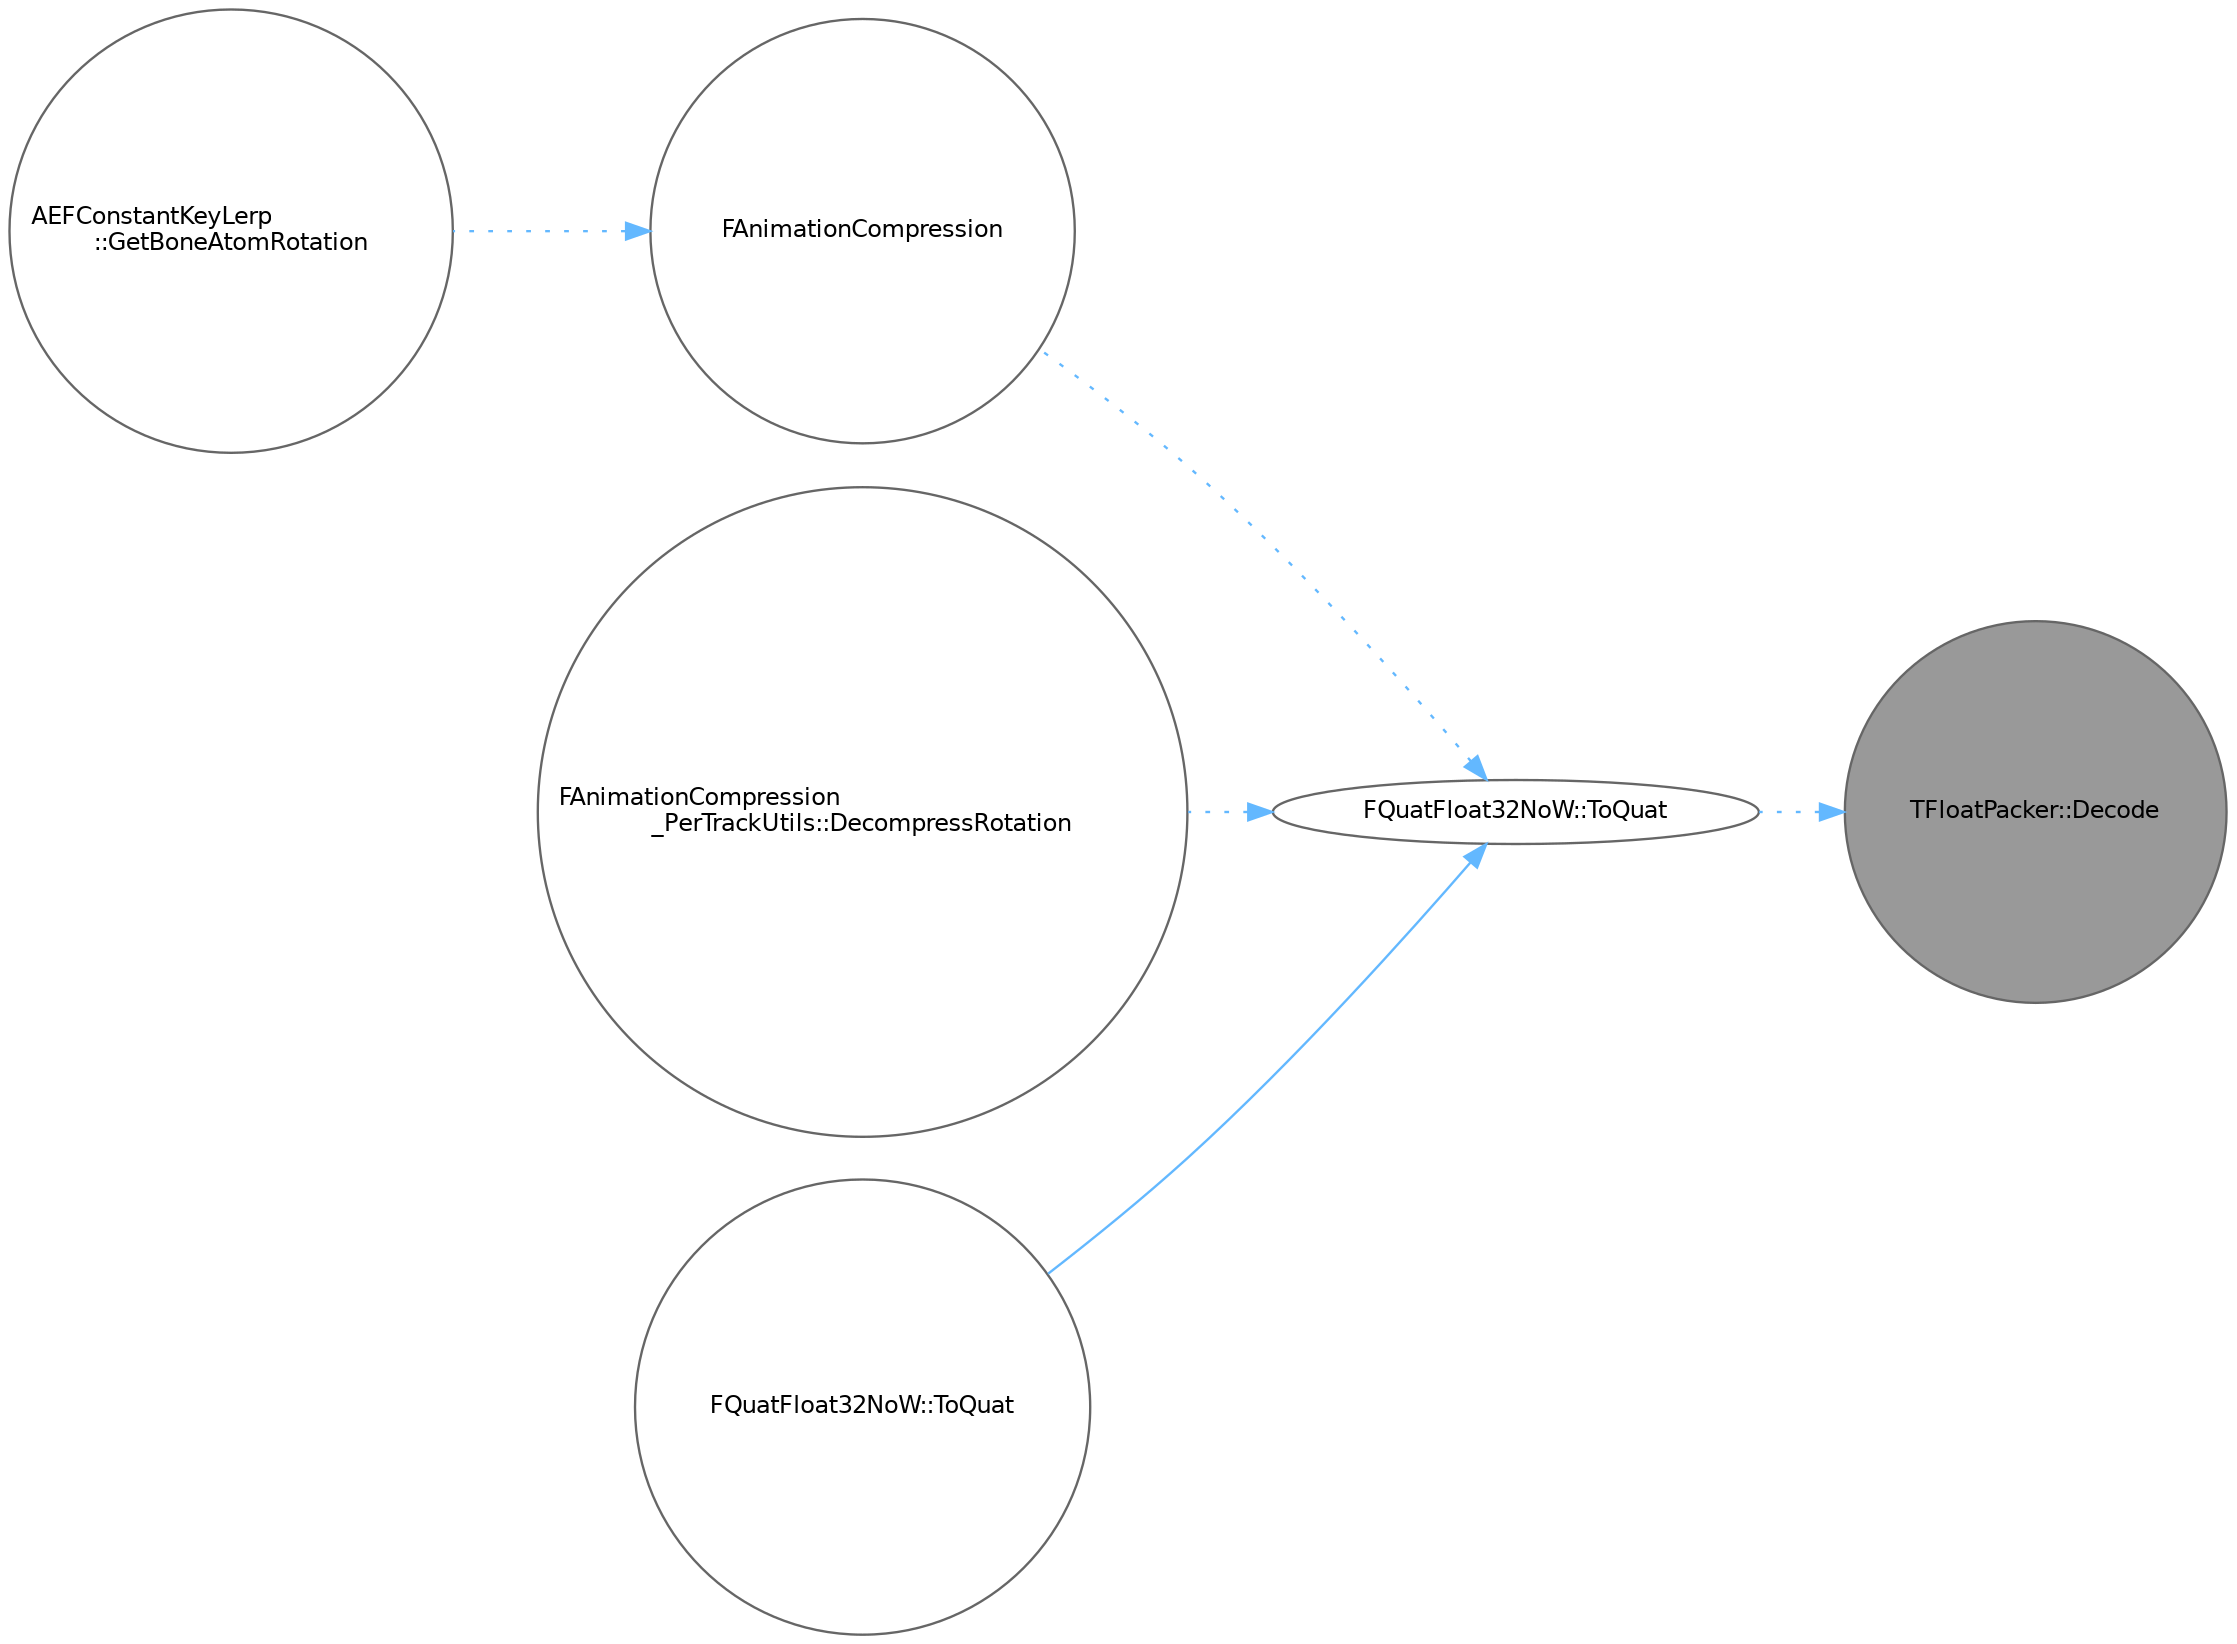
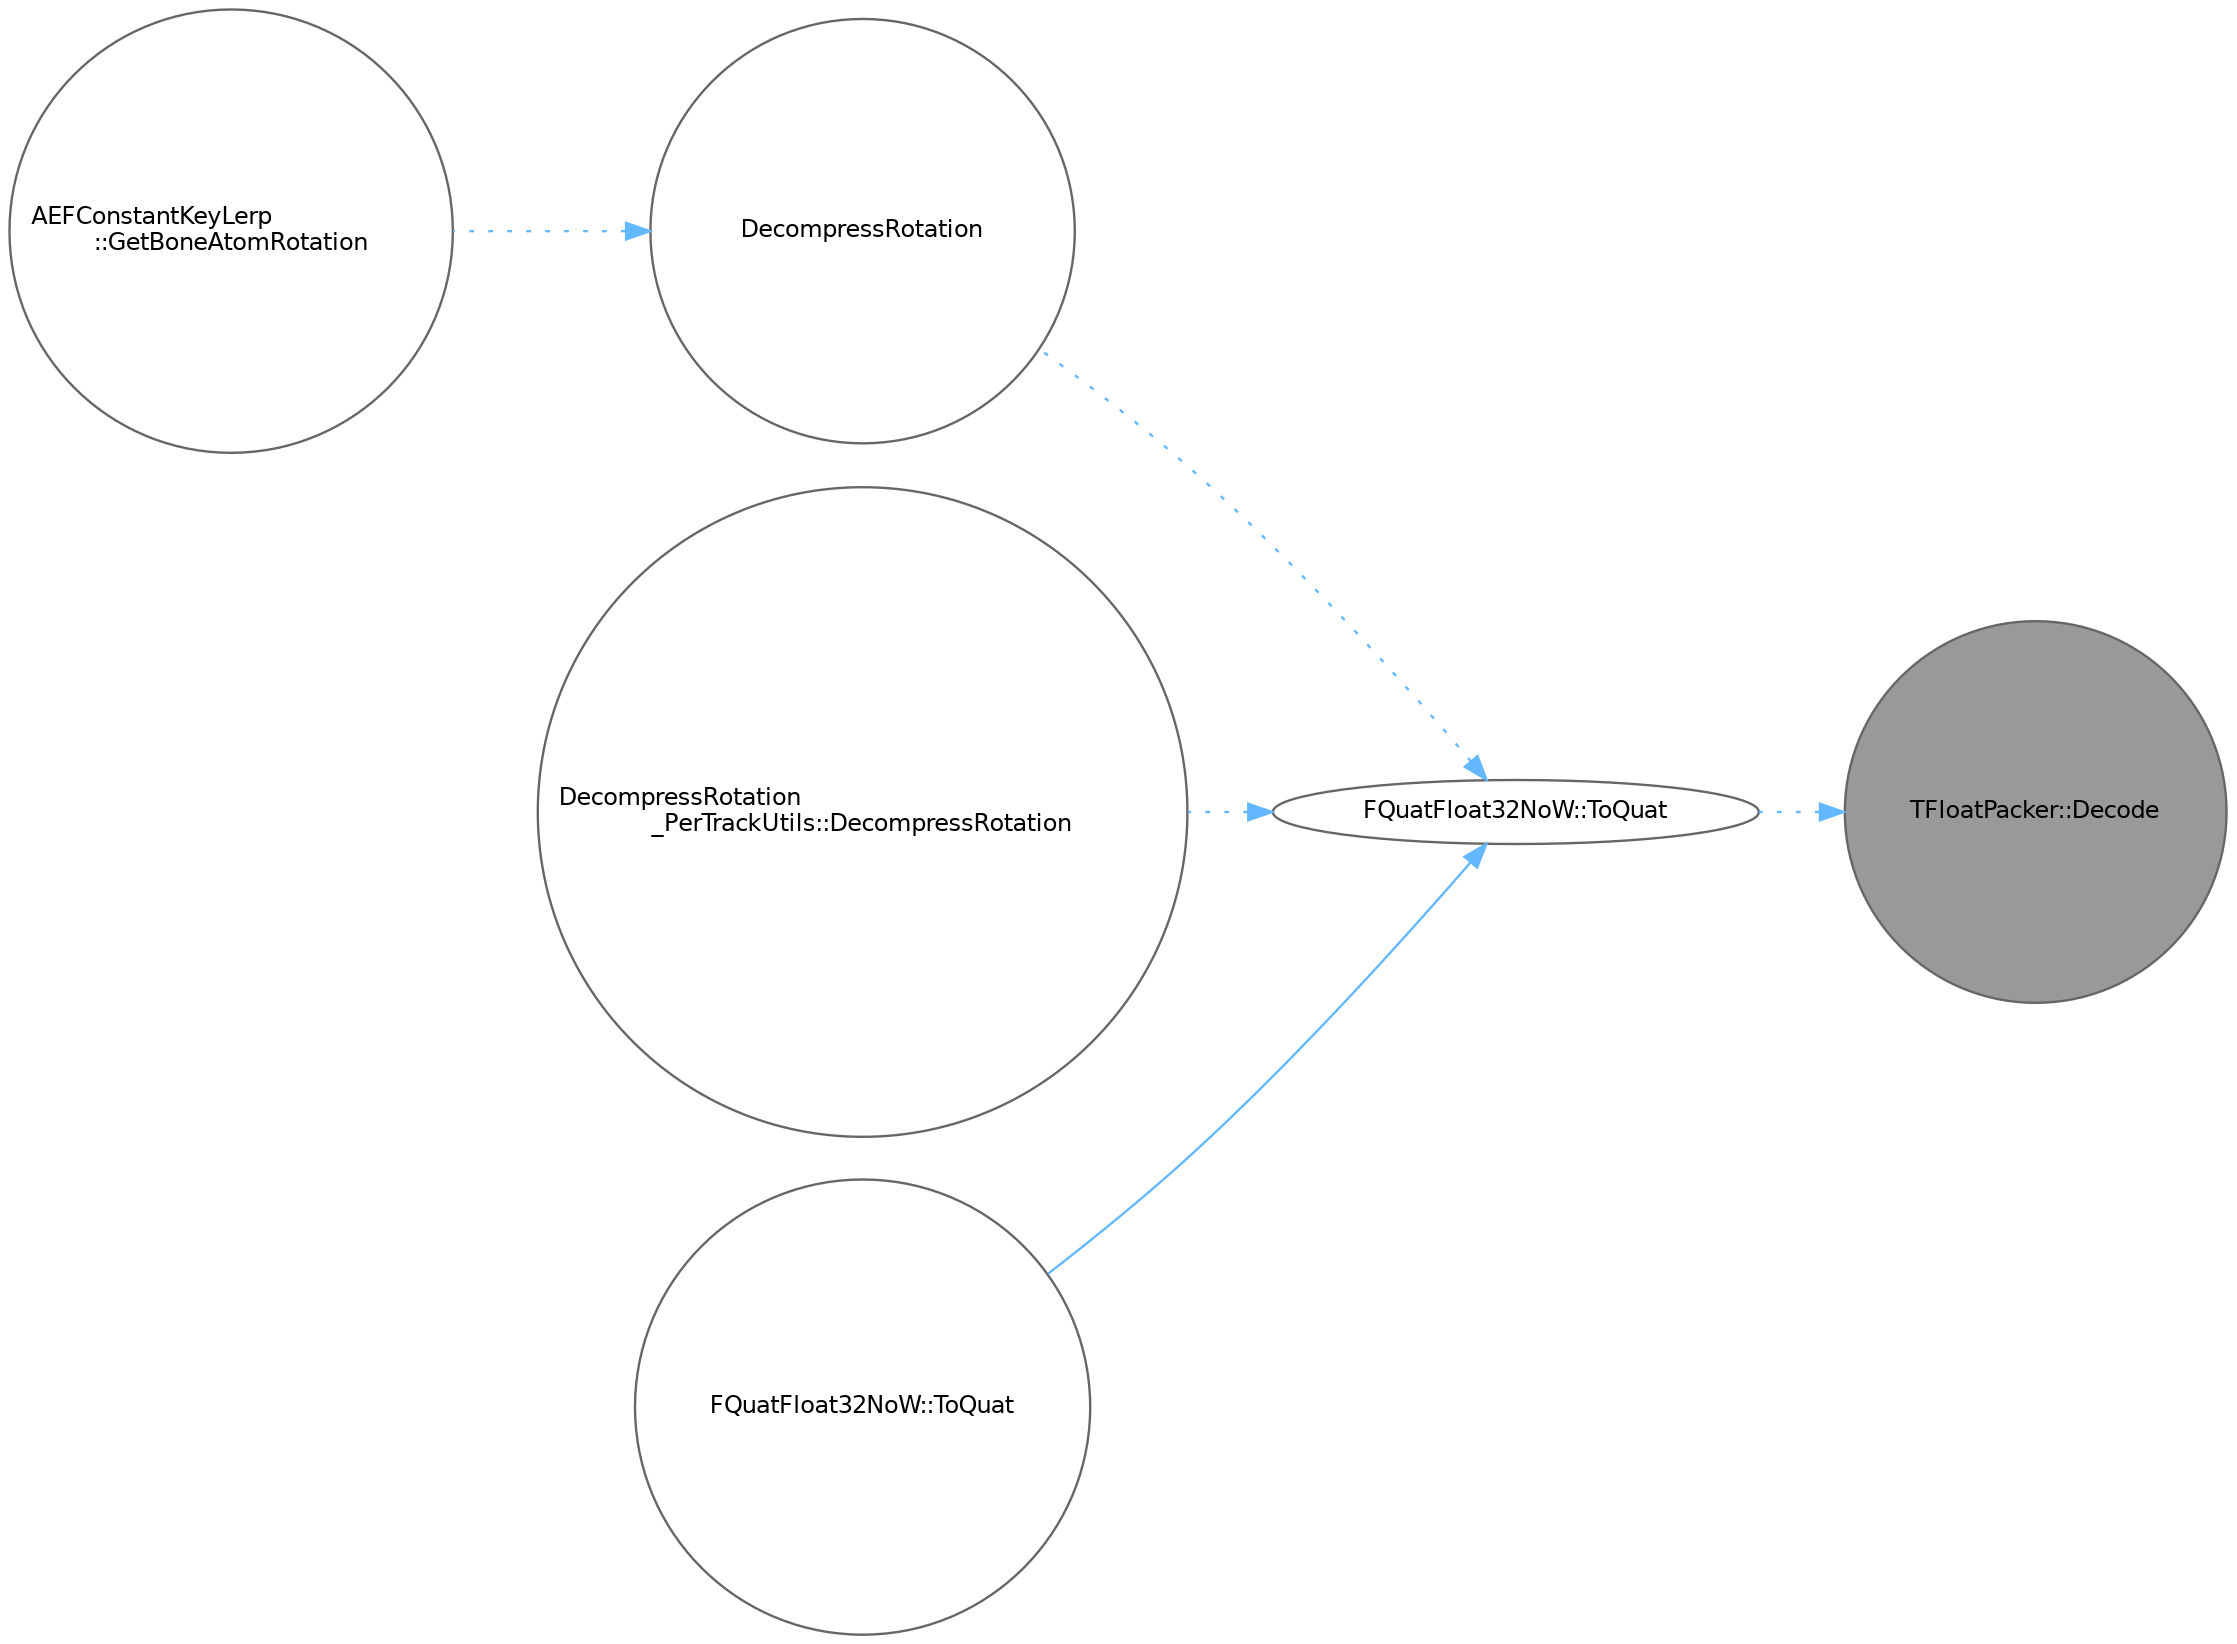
(863, 231) -> (863, 231)
(863, 812) -> (863, 812)
